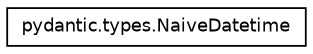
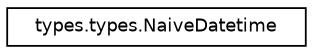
(156, 27) -> (156, 27)
